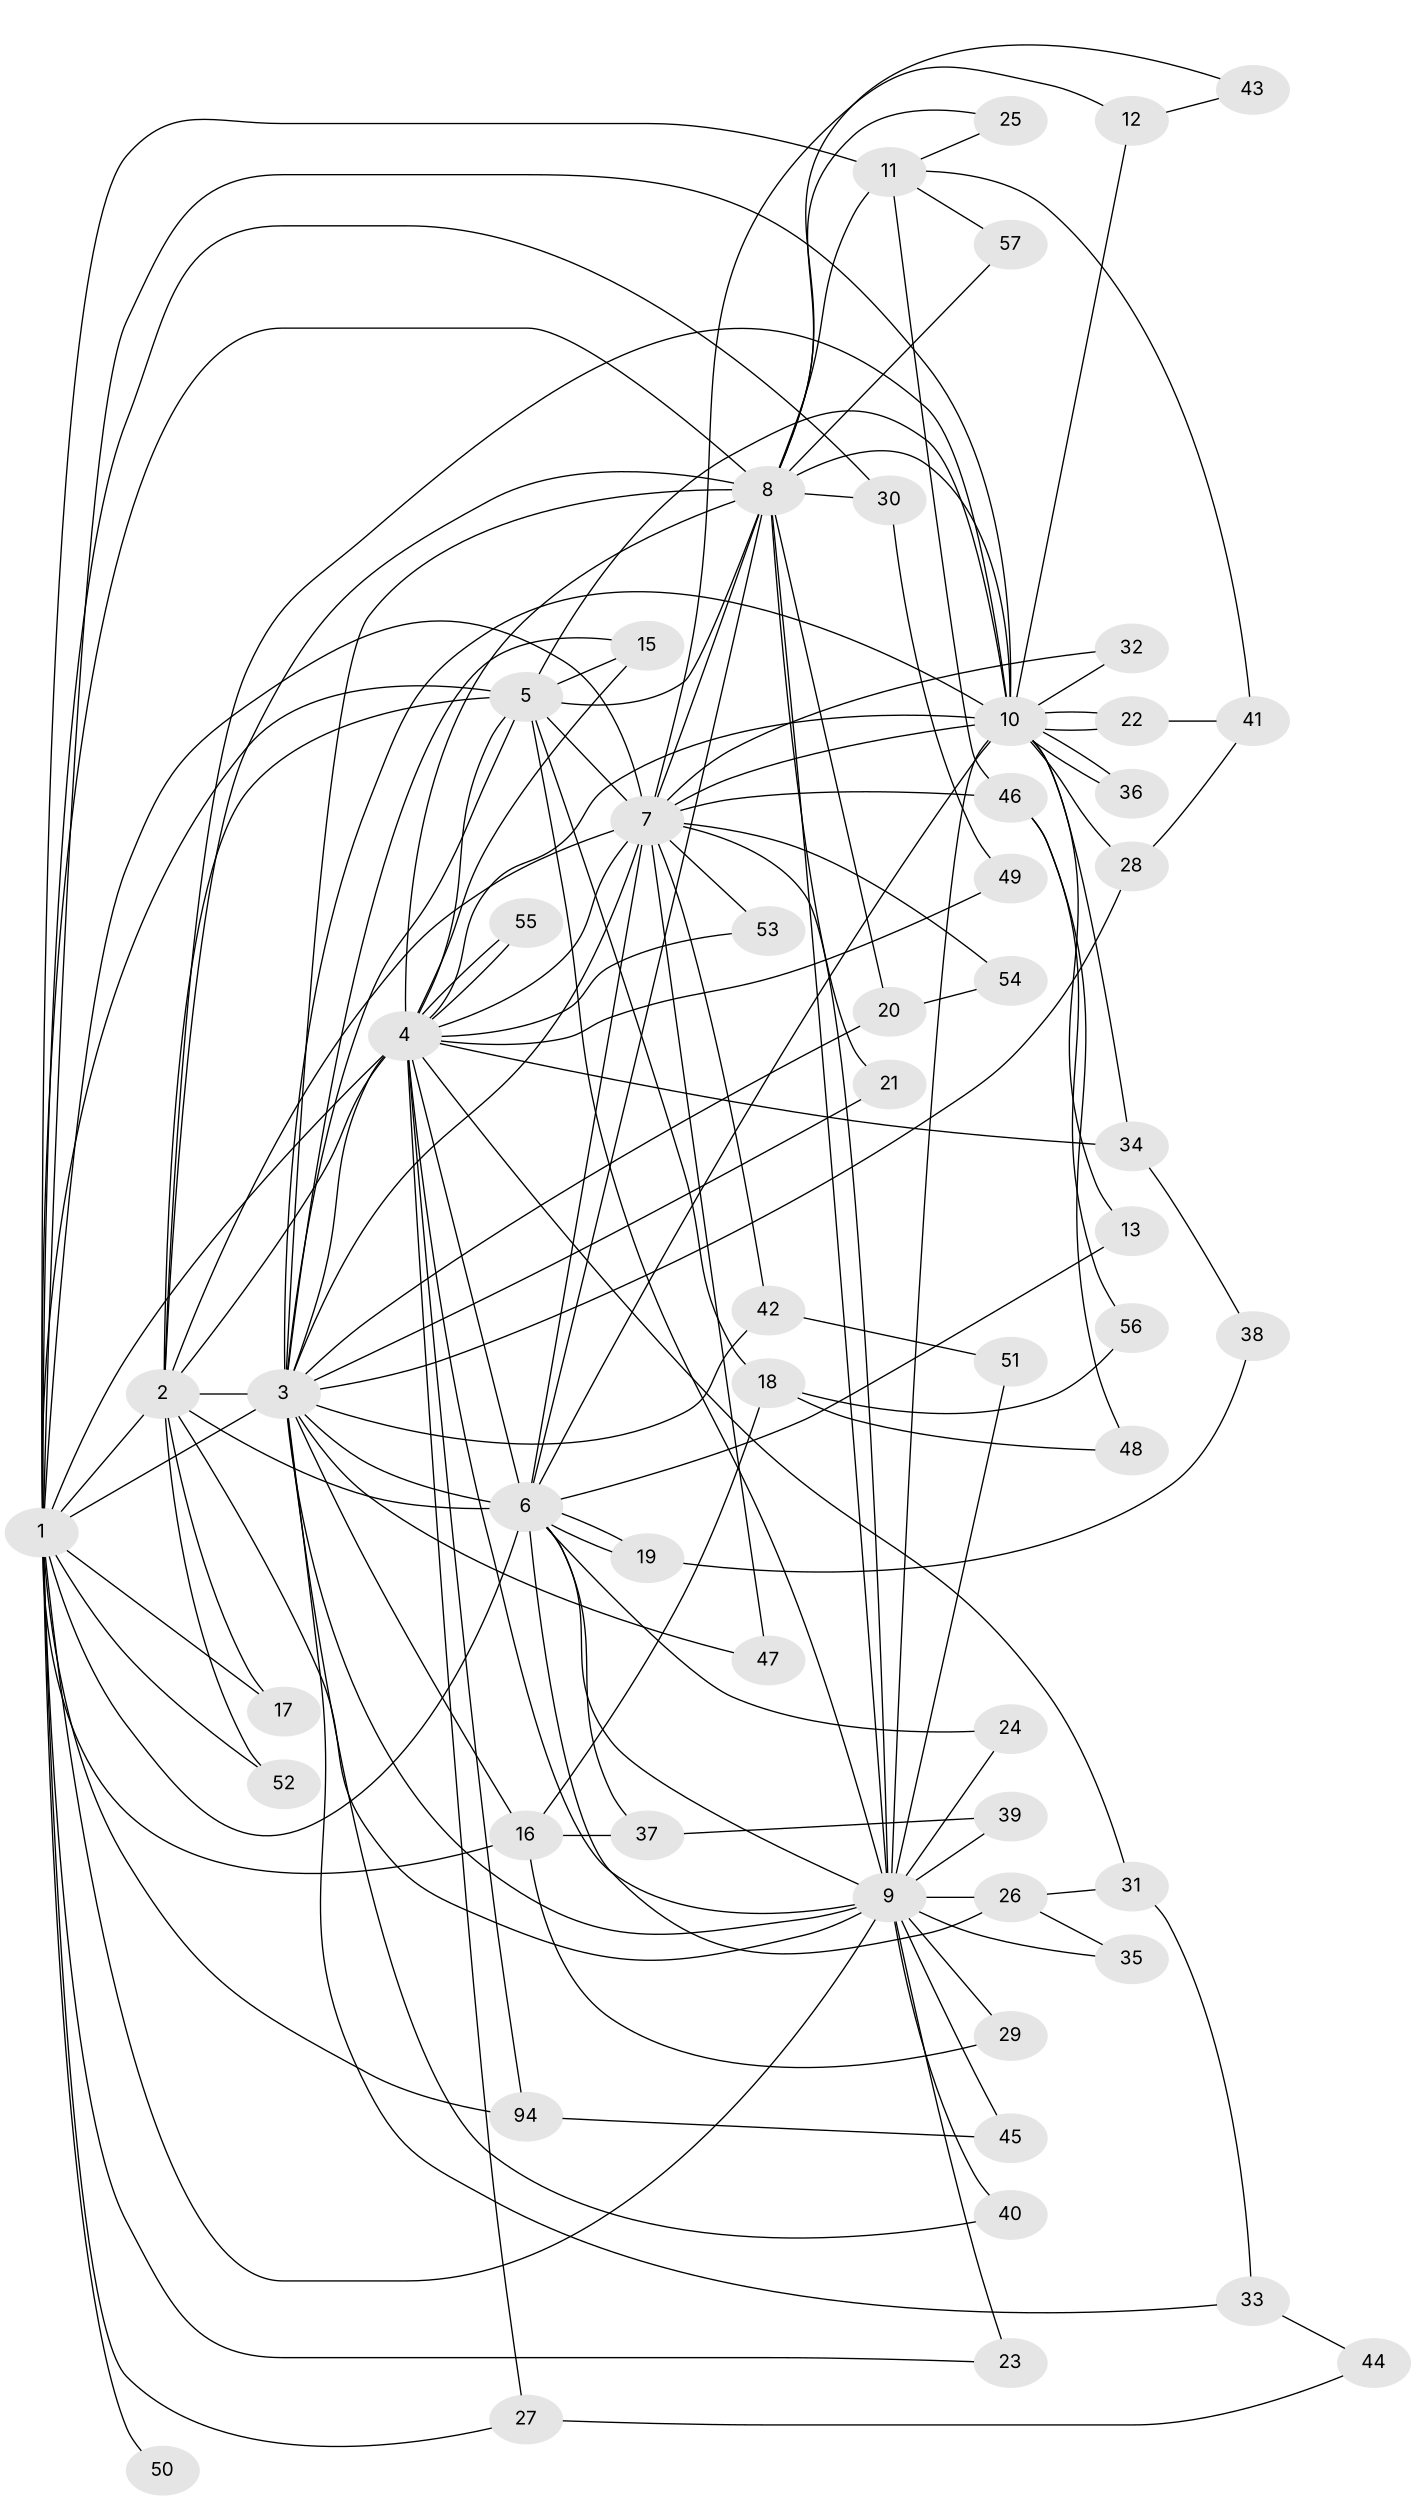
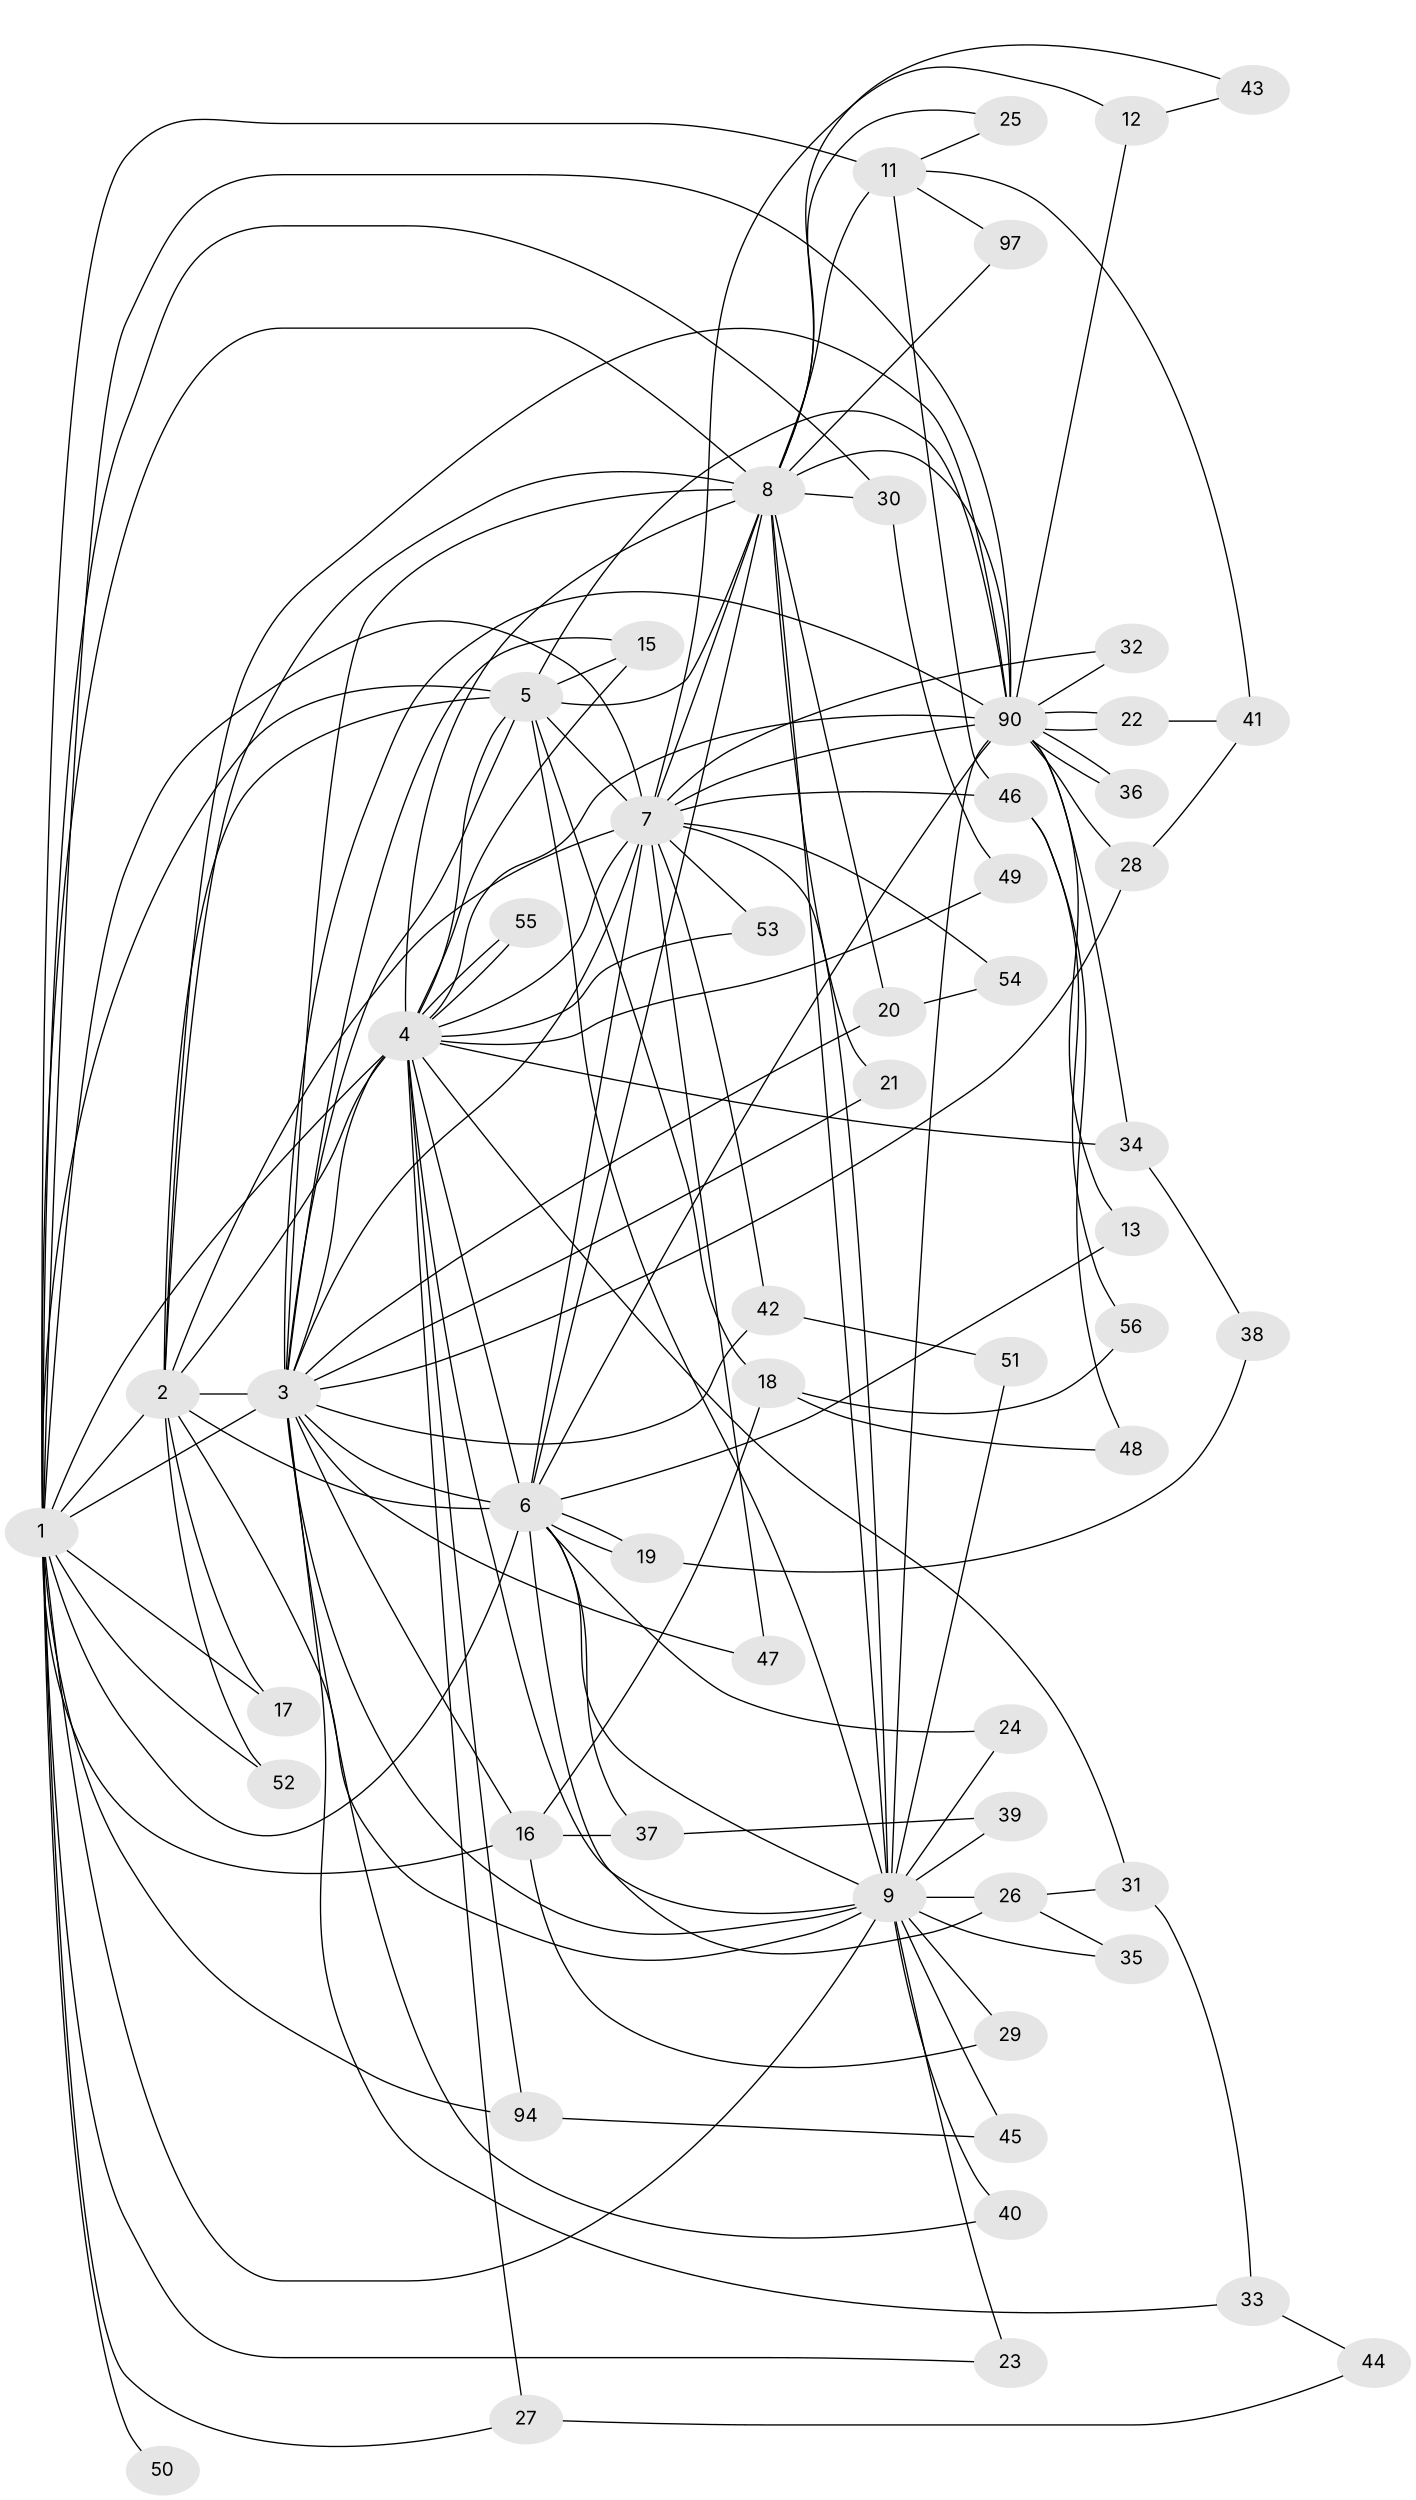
(1011, 245) -> (1011, 245)
(1011, 721) -> (1011, 721)
